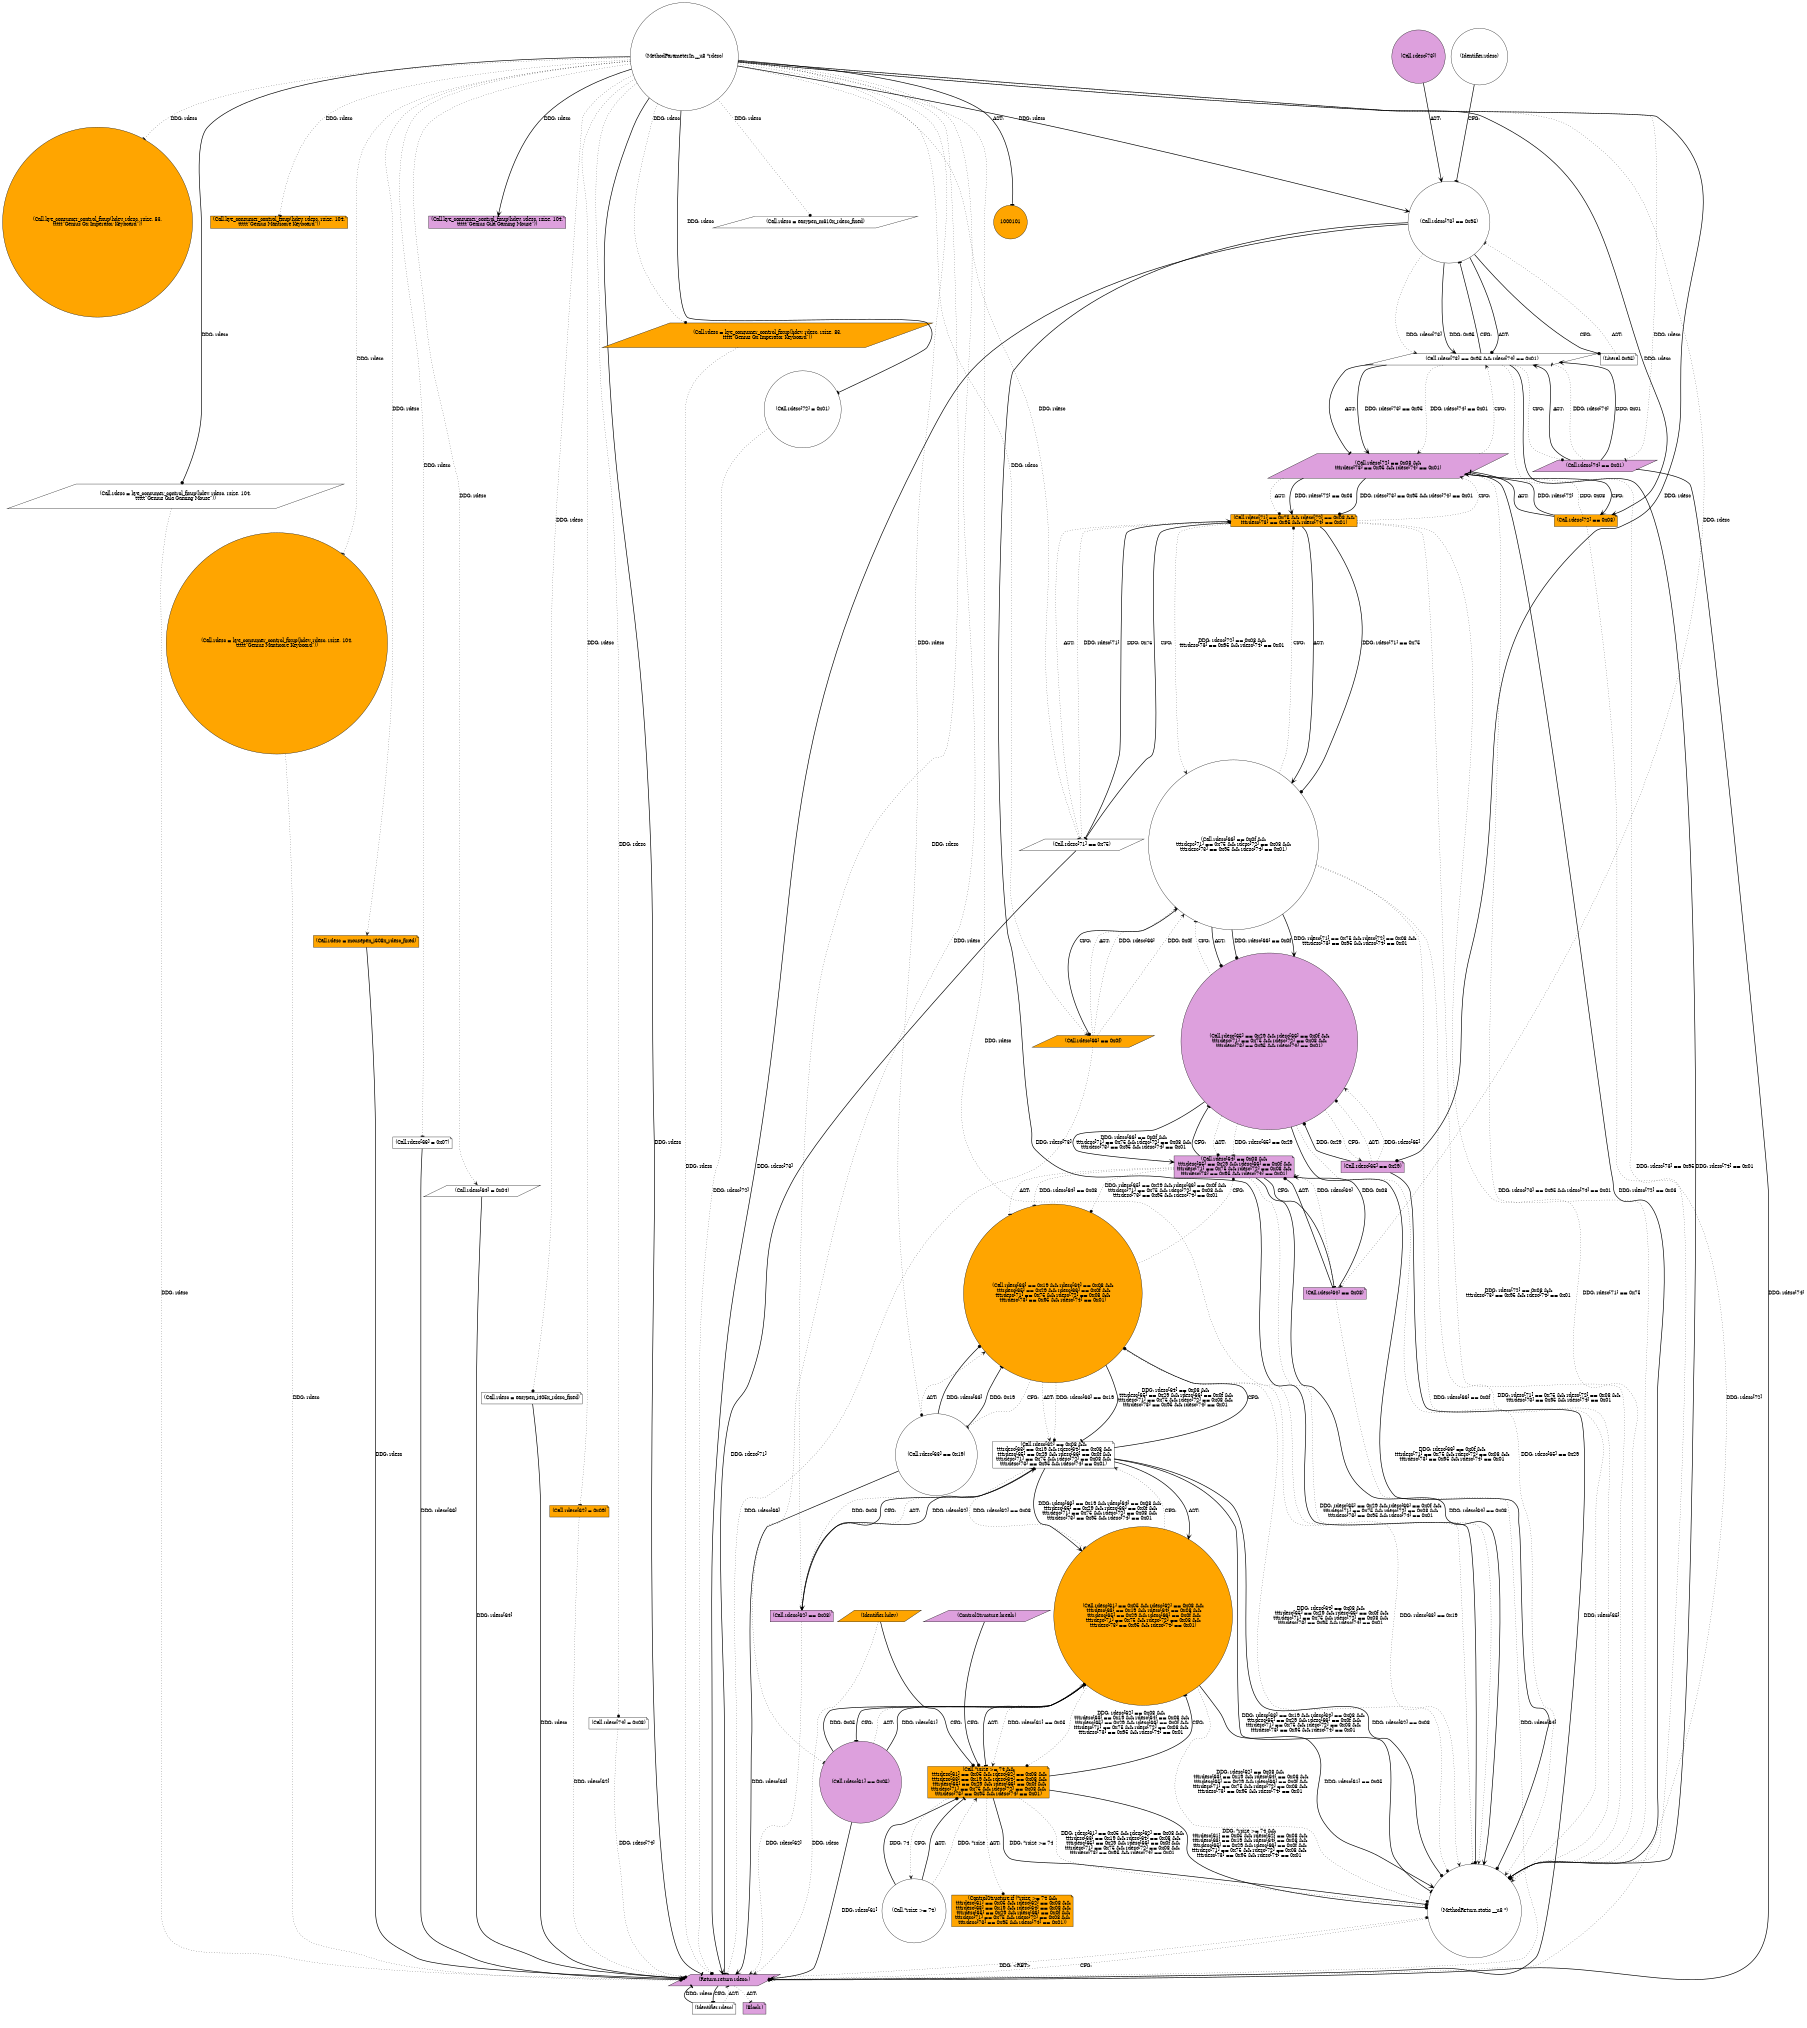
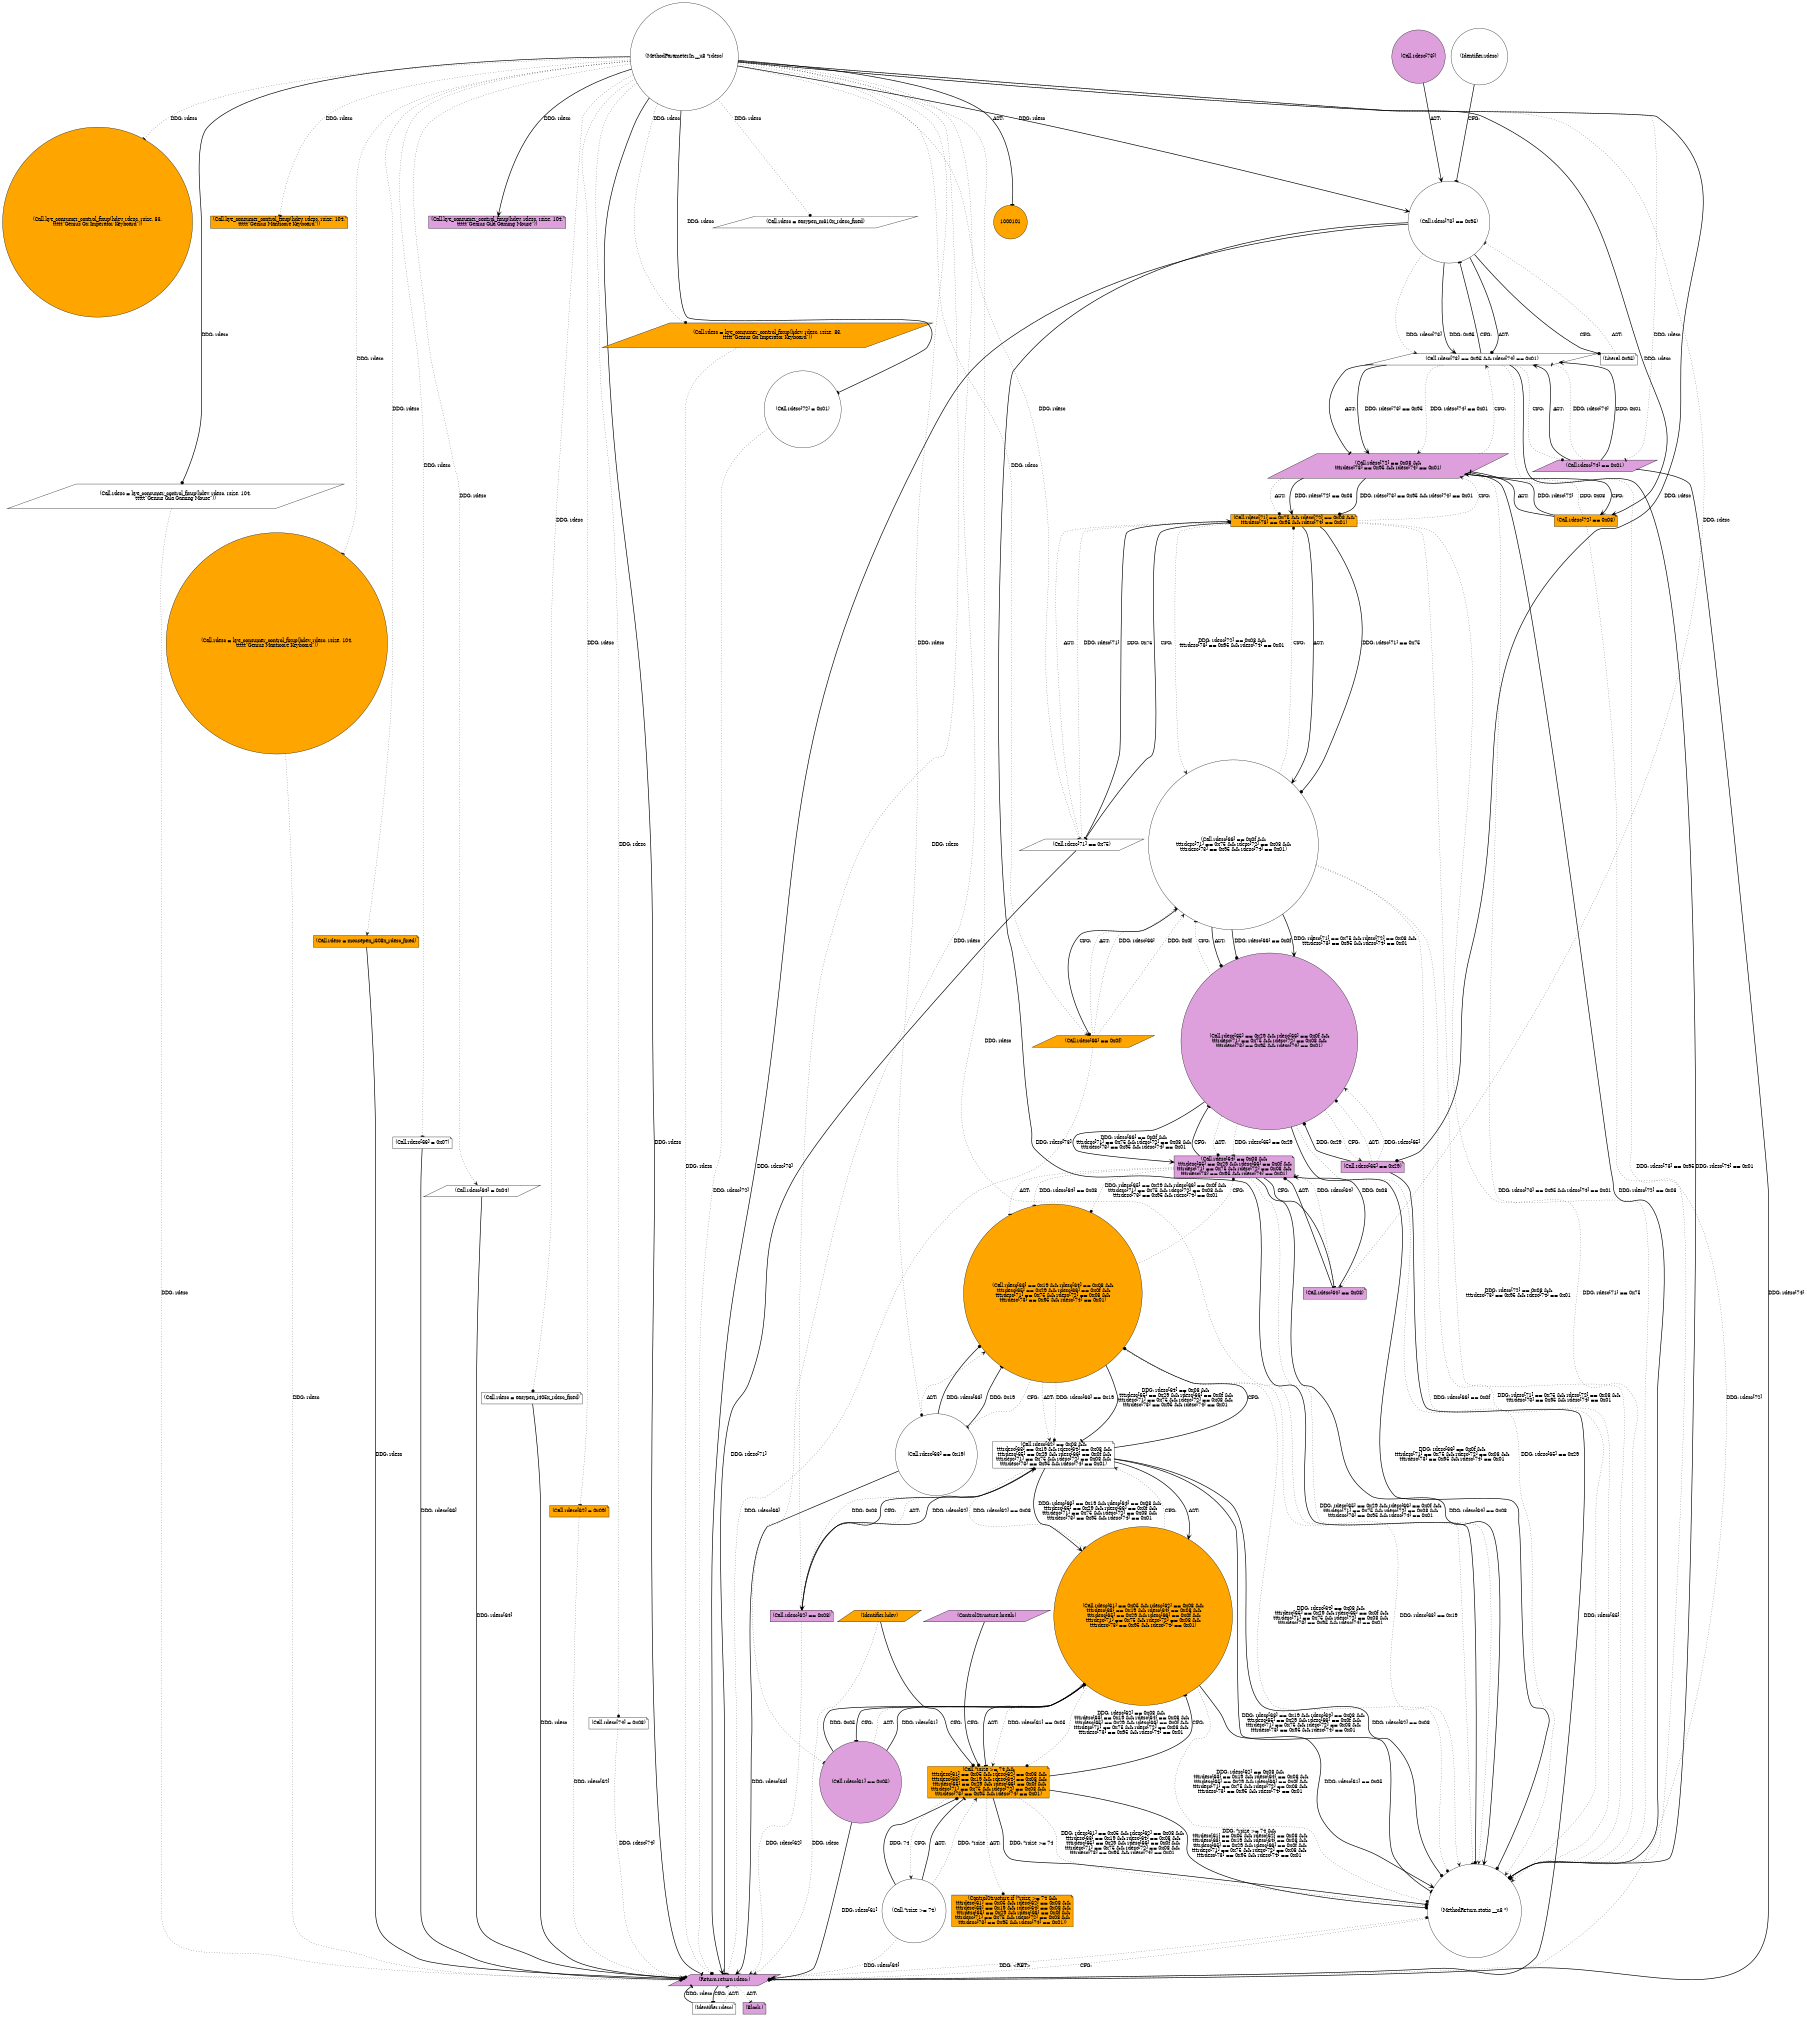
(1534, 1943) -> (841, 1970)
